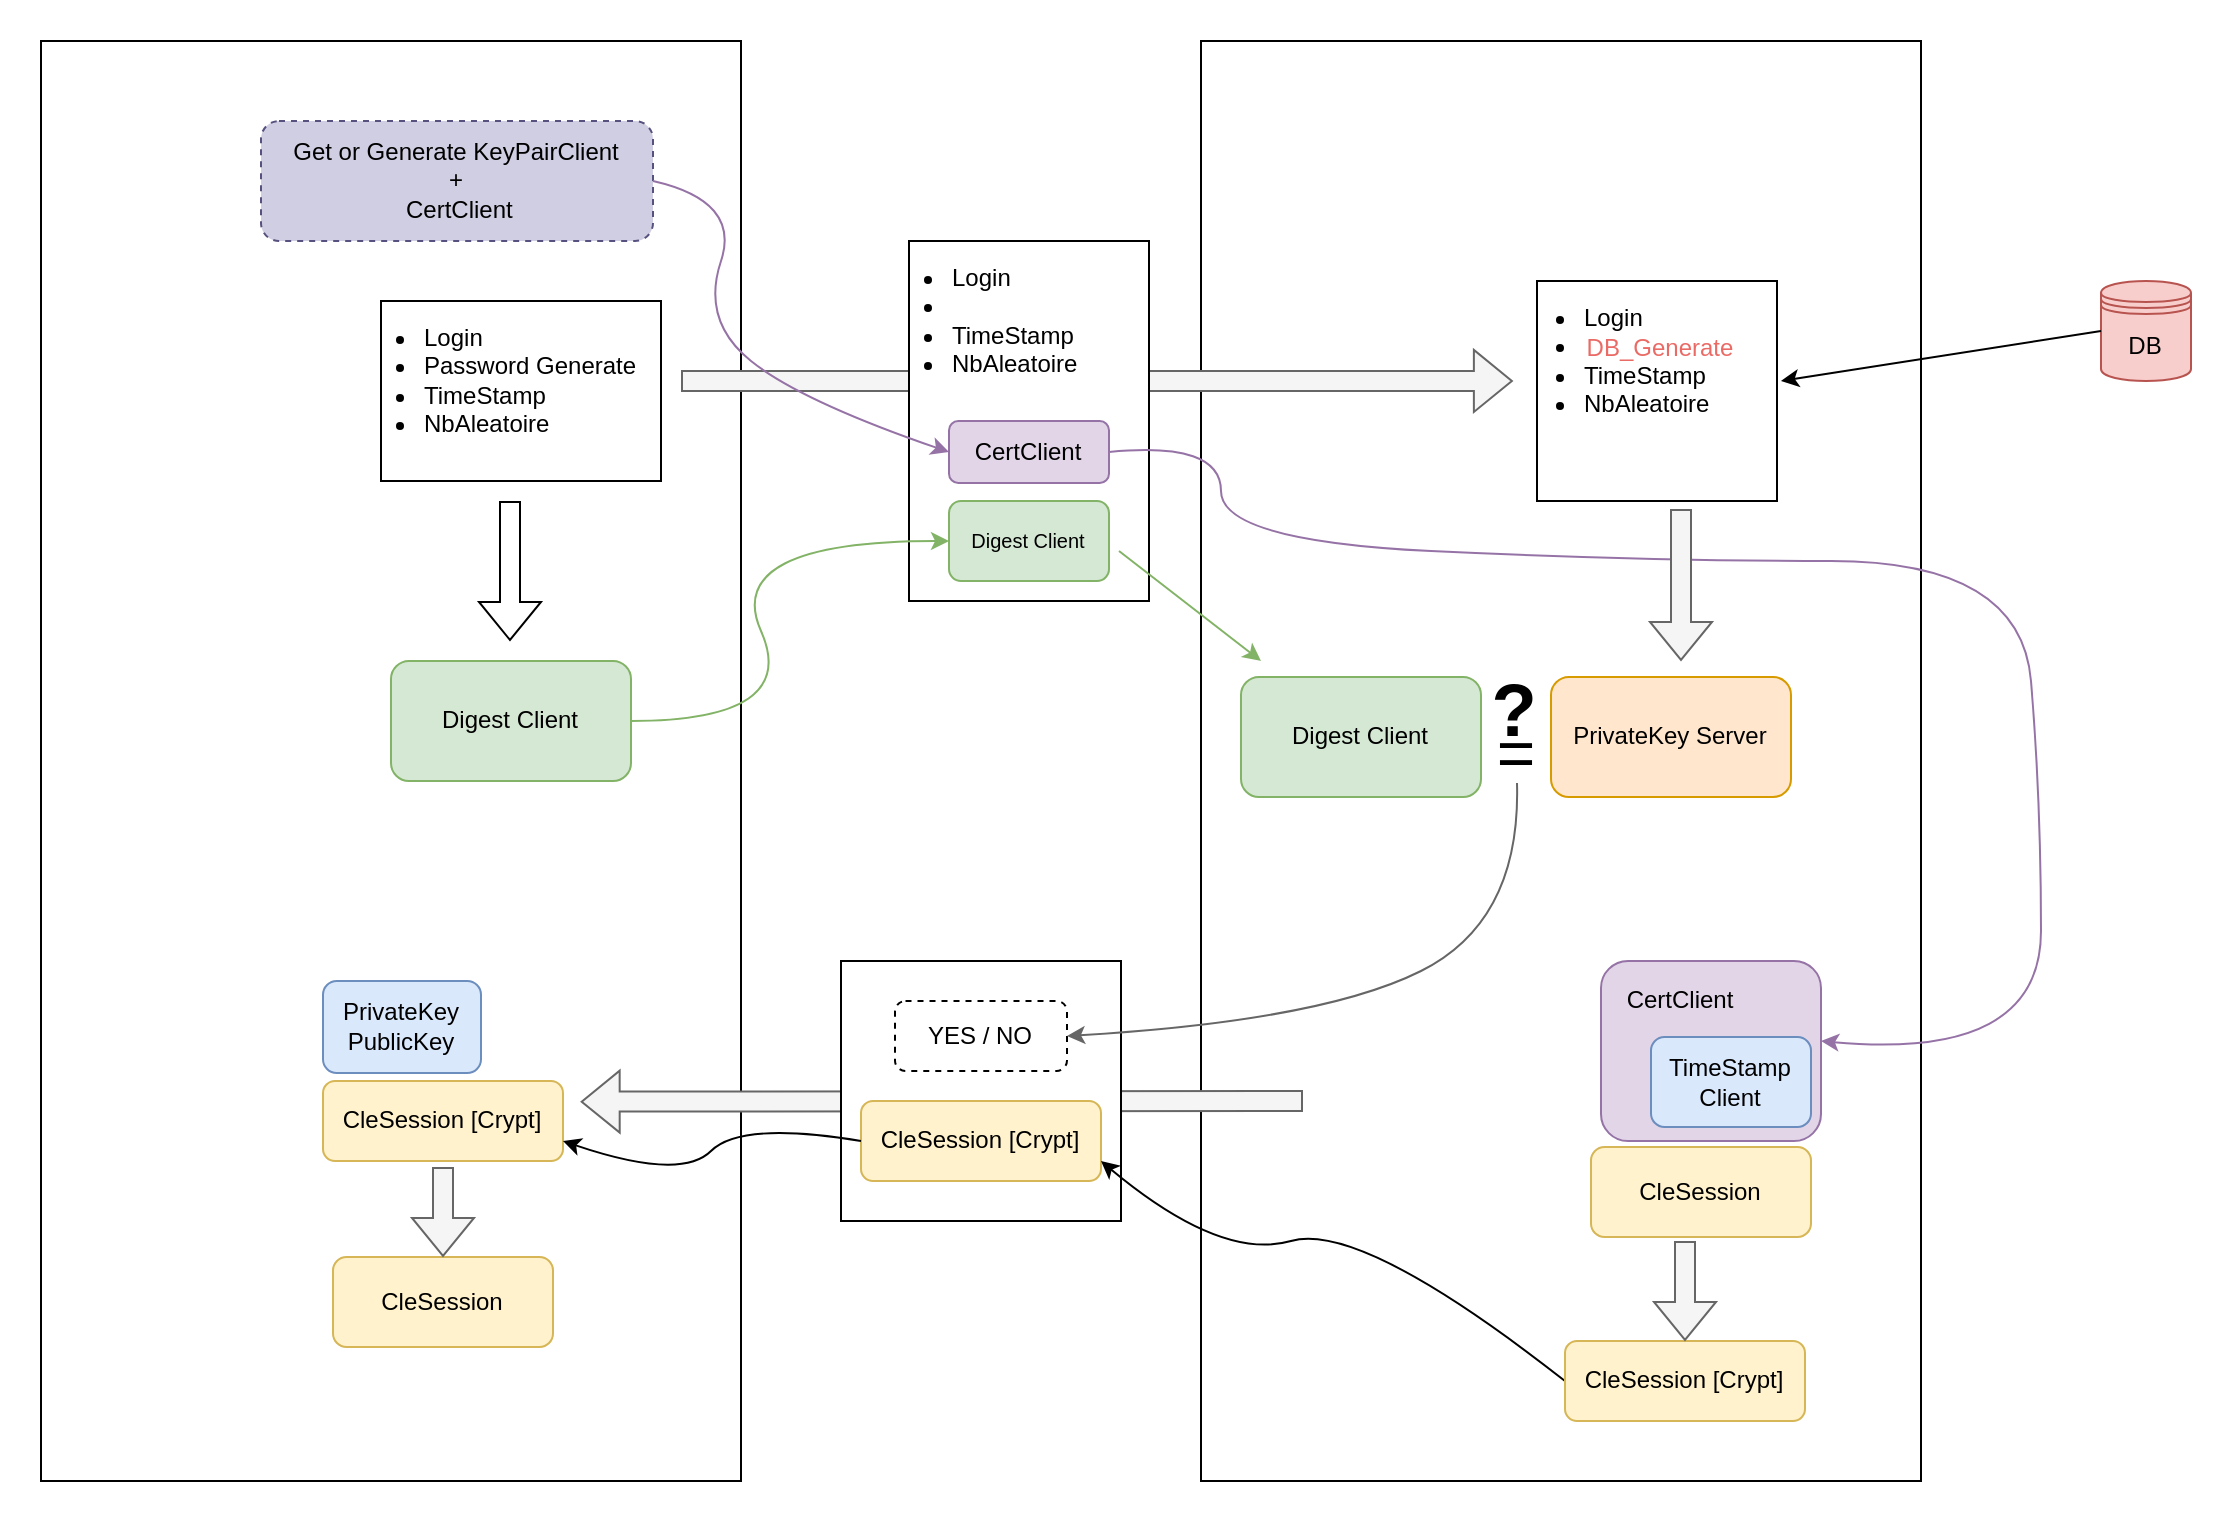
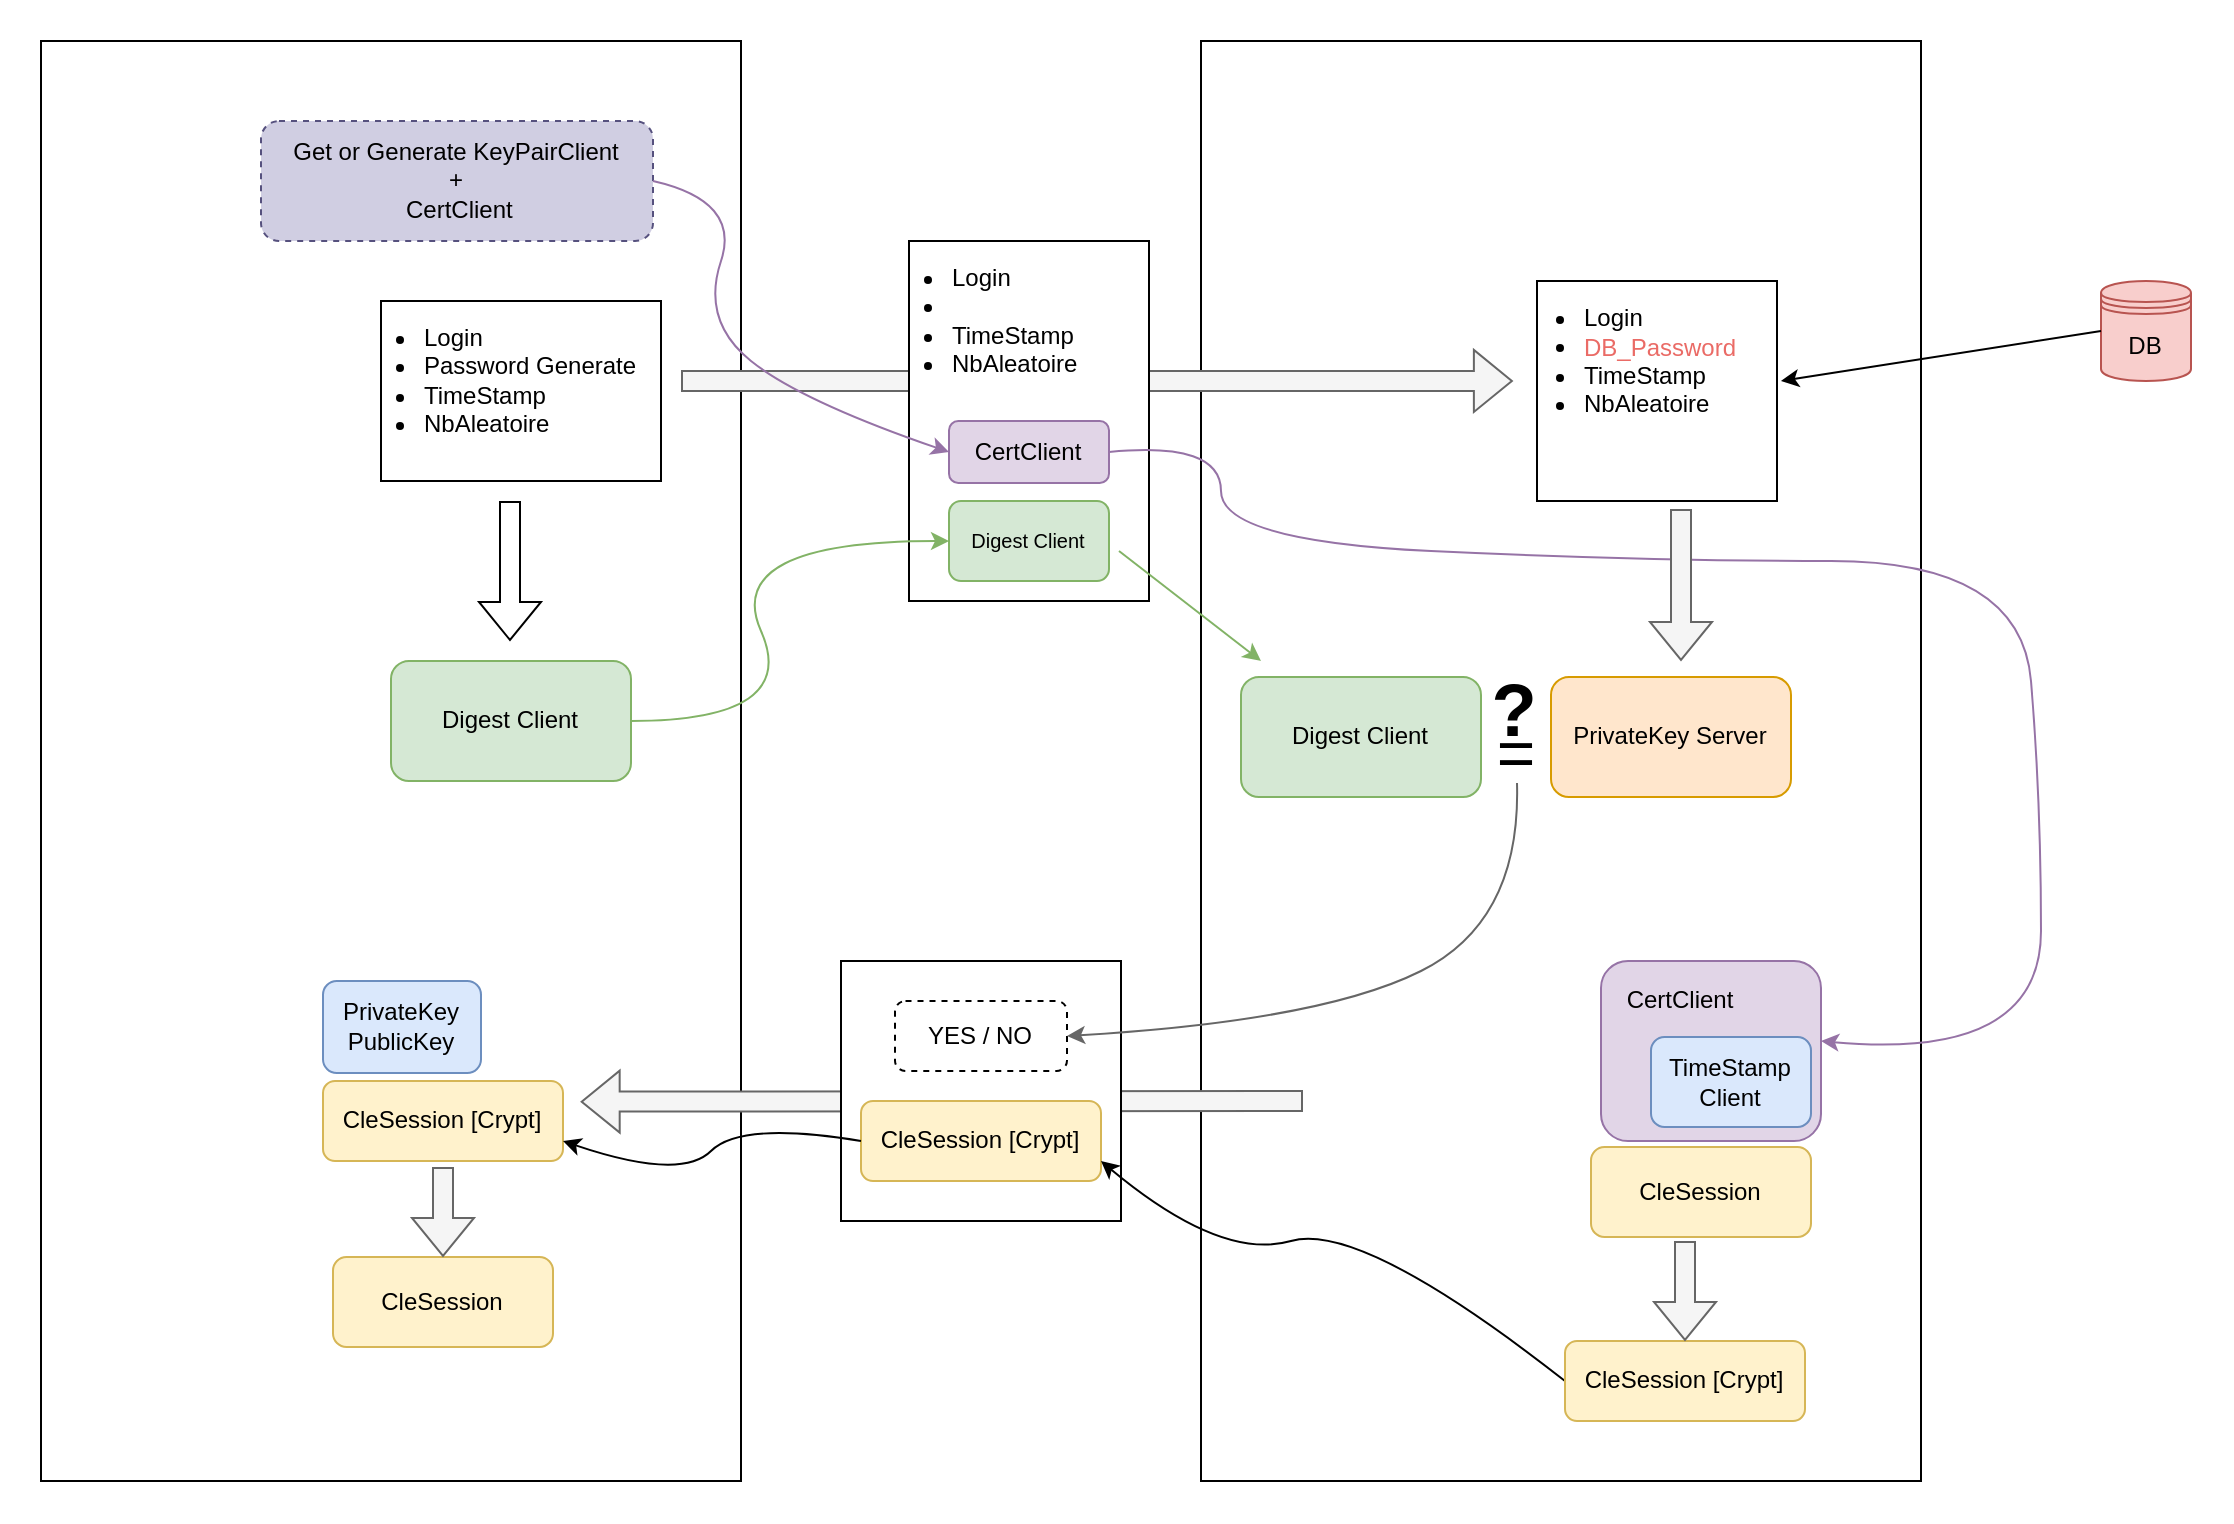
(1661, 349) -> (1661, 349)
